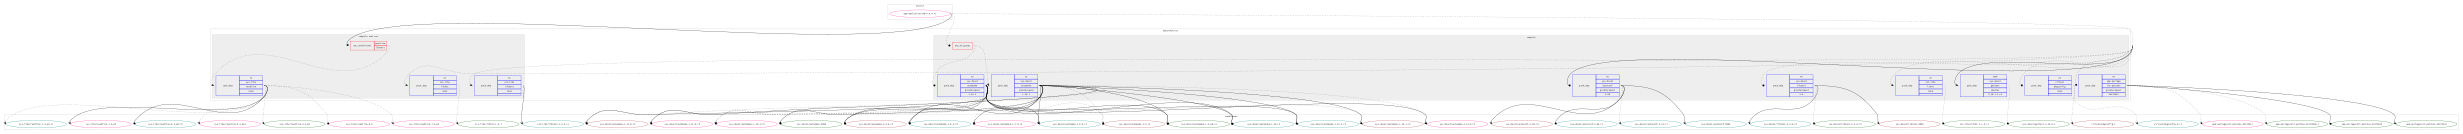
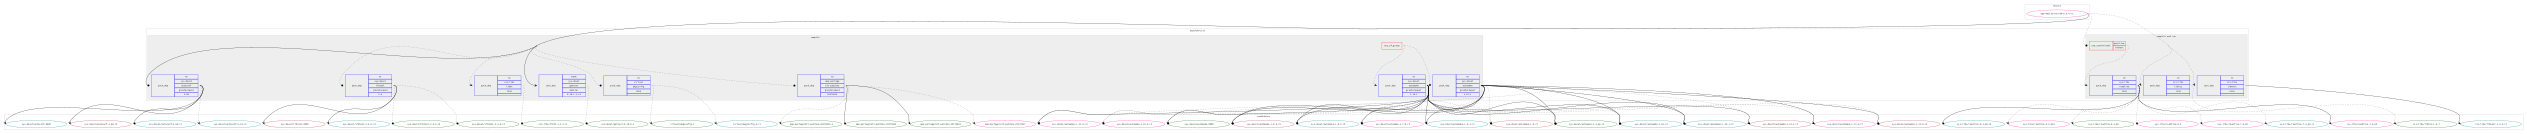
(952, 27) -> none
(619, 28) -> (2089, 27)
none -> (489, 124)
(2104, 124) -> (682, 124)
